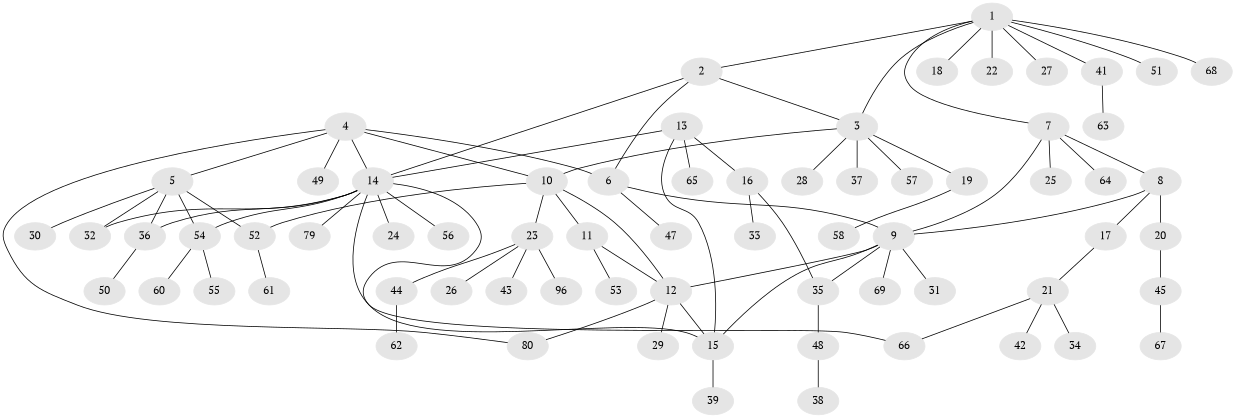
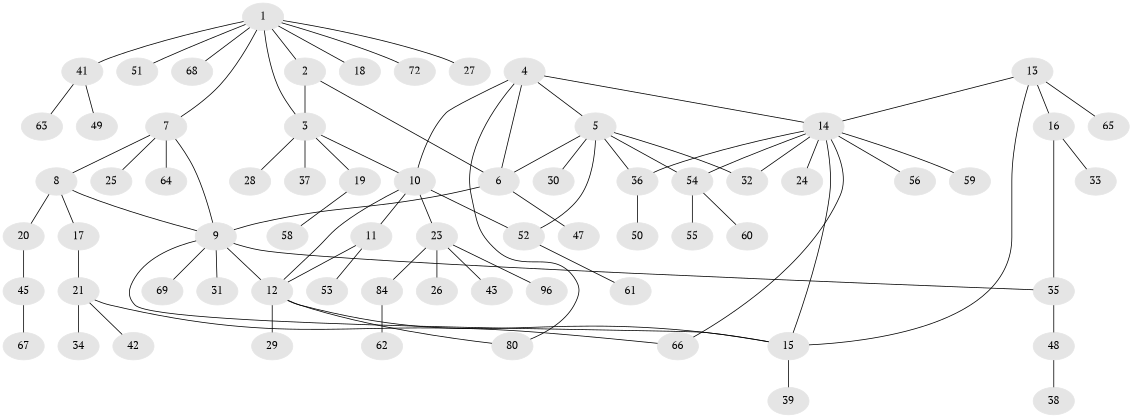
(992, 72) -> (415, 72)
(537, 127) -> none
(332, 154) -> (90, 99)
none -> (547, 154)
(912, 181) -> none
(310, 236) -> (970, 181)
(397, 291) -> (382, 291)
